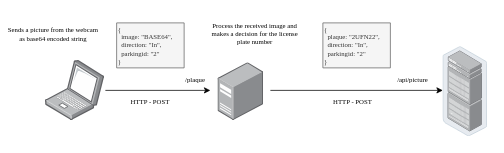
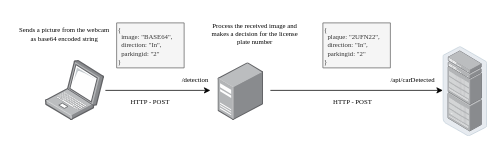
(53, 34) -> (64, 34)
(195, 80) -> (195, 80)
(413, 80) -> (413, 80)
